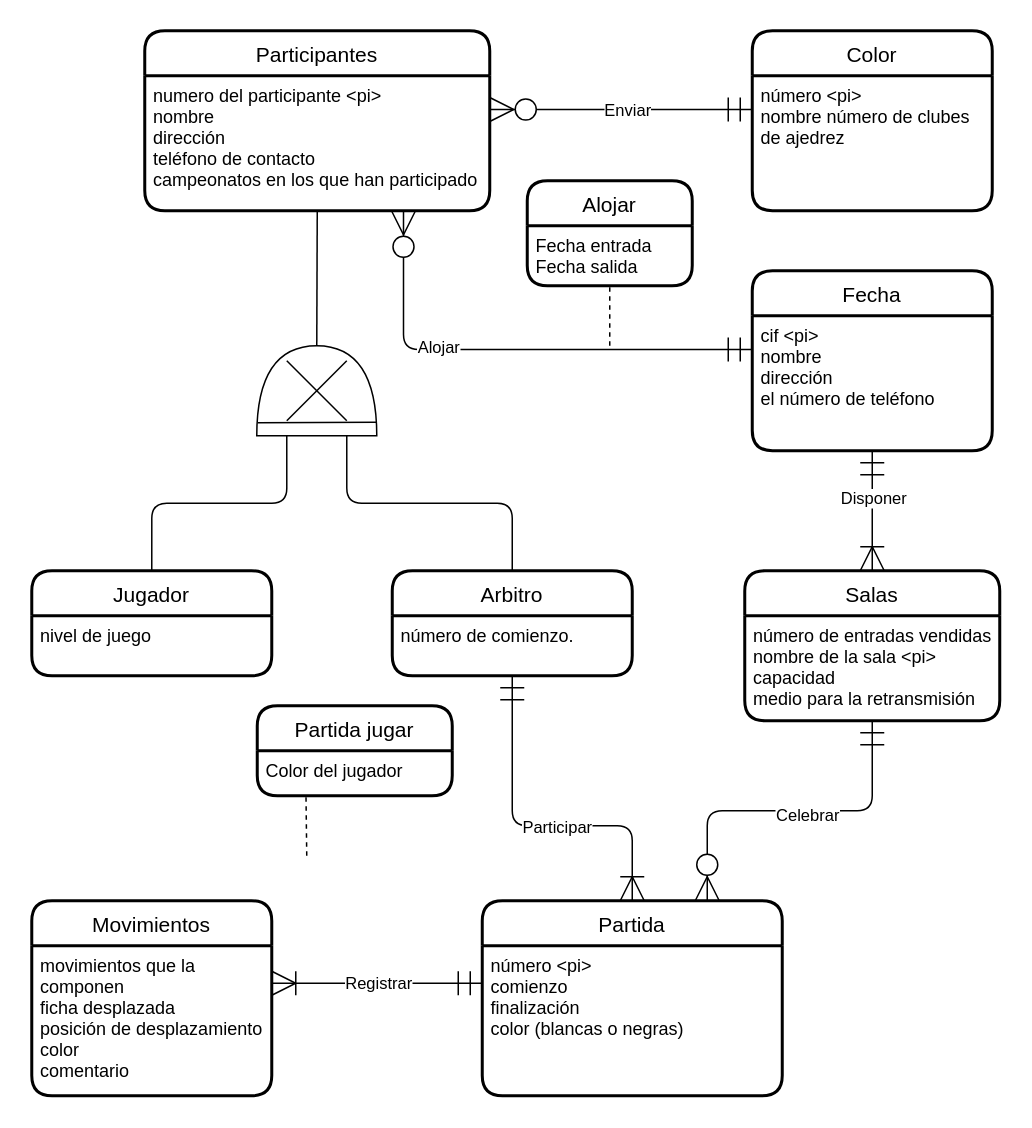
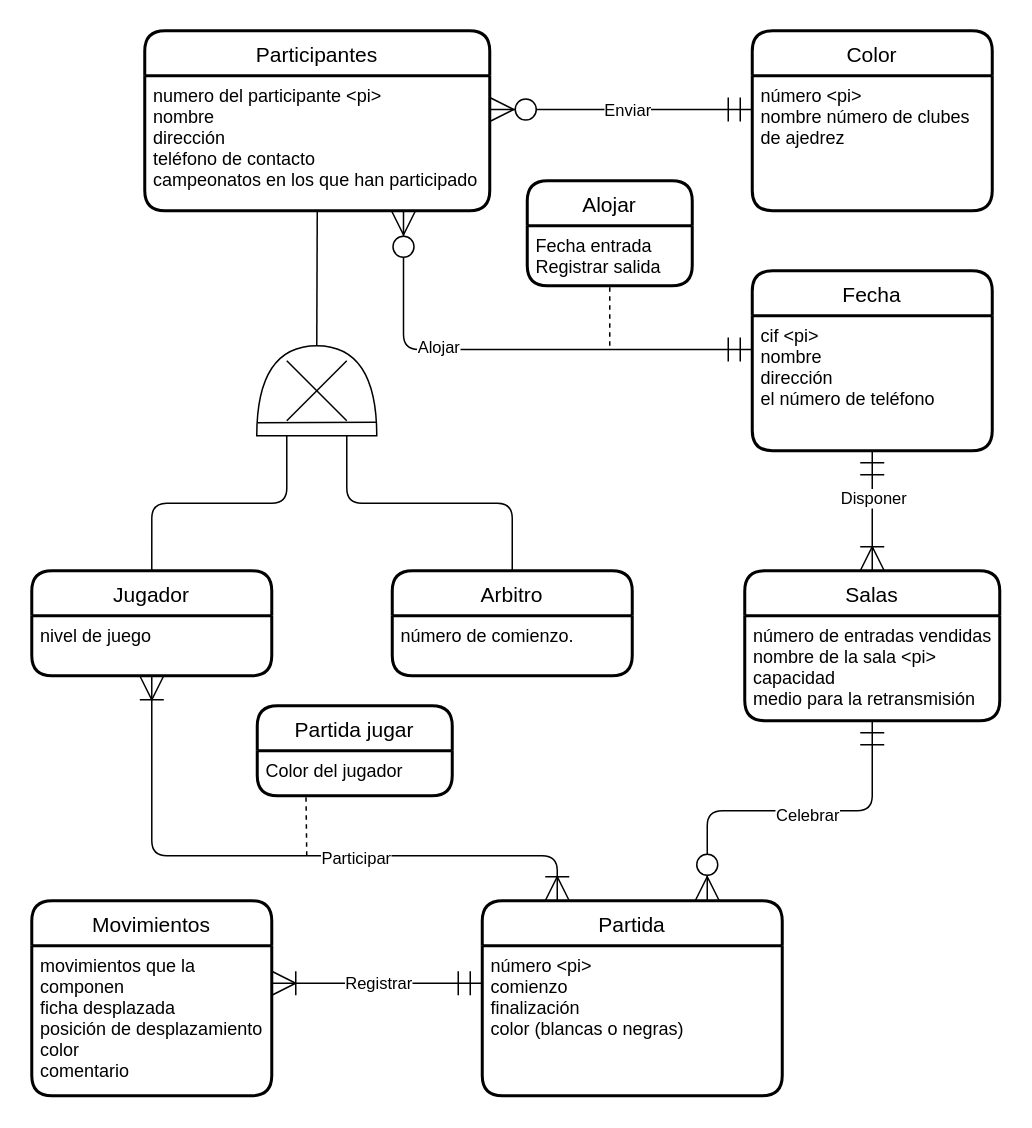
(599, 246) -> (599, 246)
(535, 826) -> none
none -> (288, 856)
